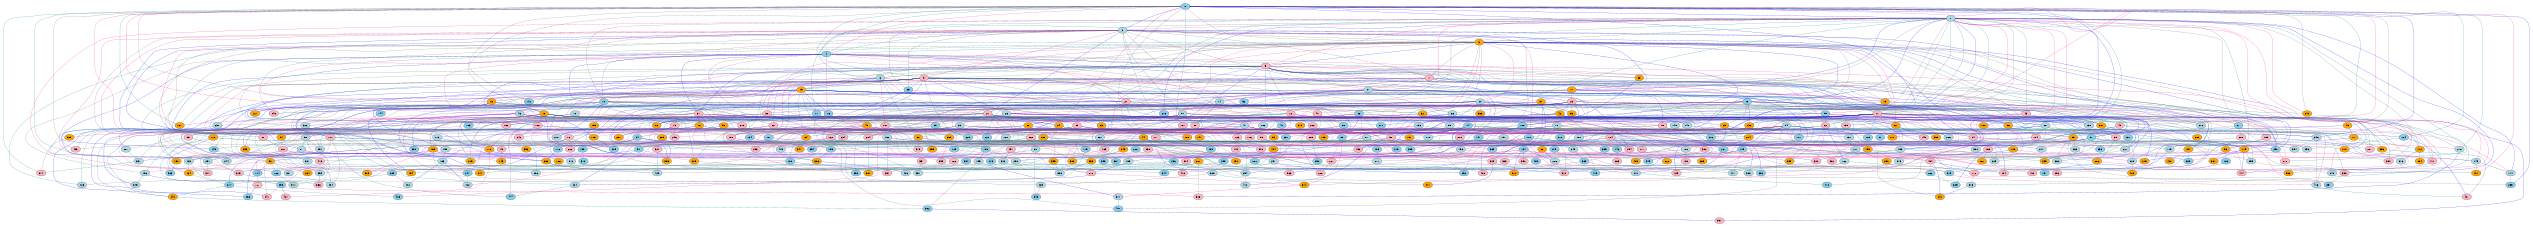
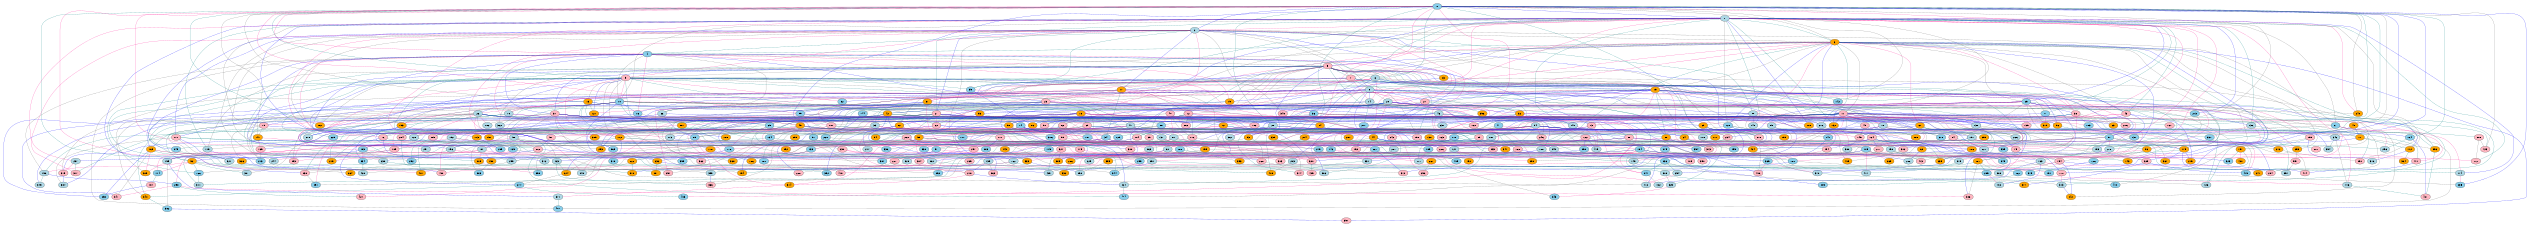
none -> (1562, 95)
(815, 102) -> (982, 91)
(1880, 145) -> (1230, 141)
(831, 149) -> (394, 149)
